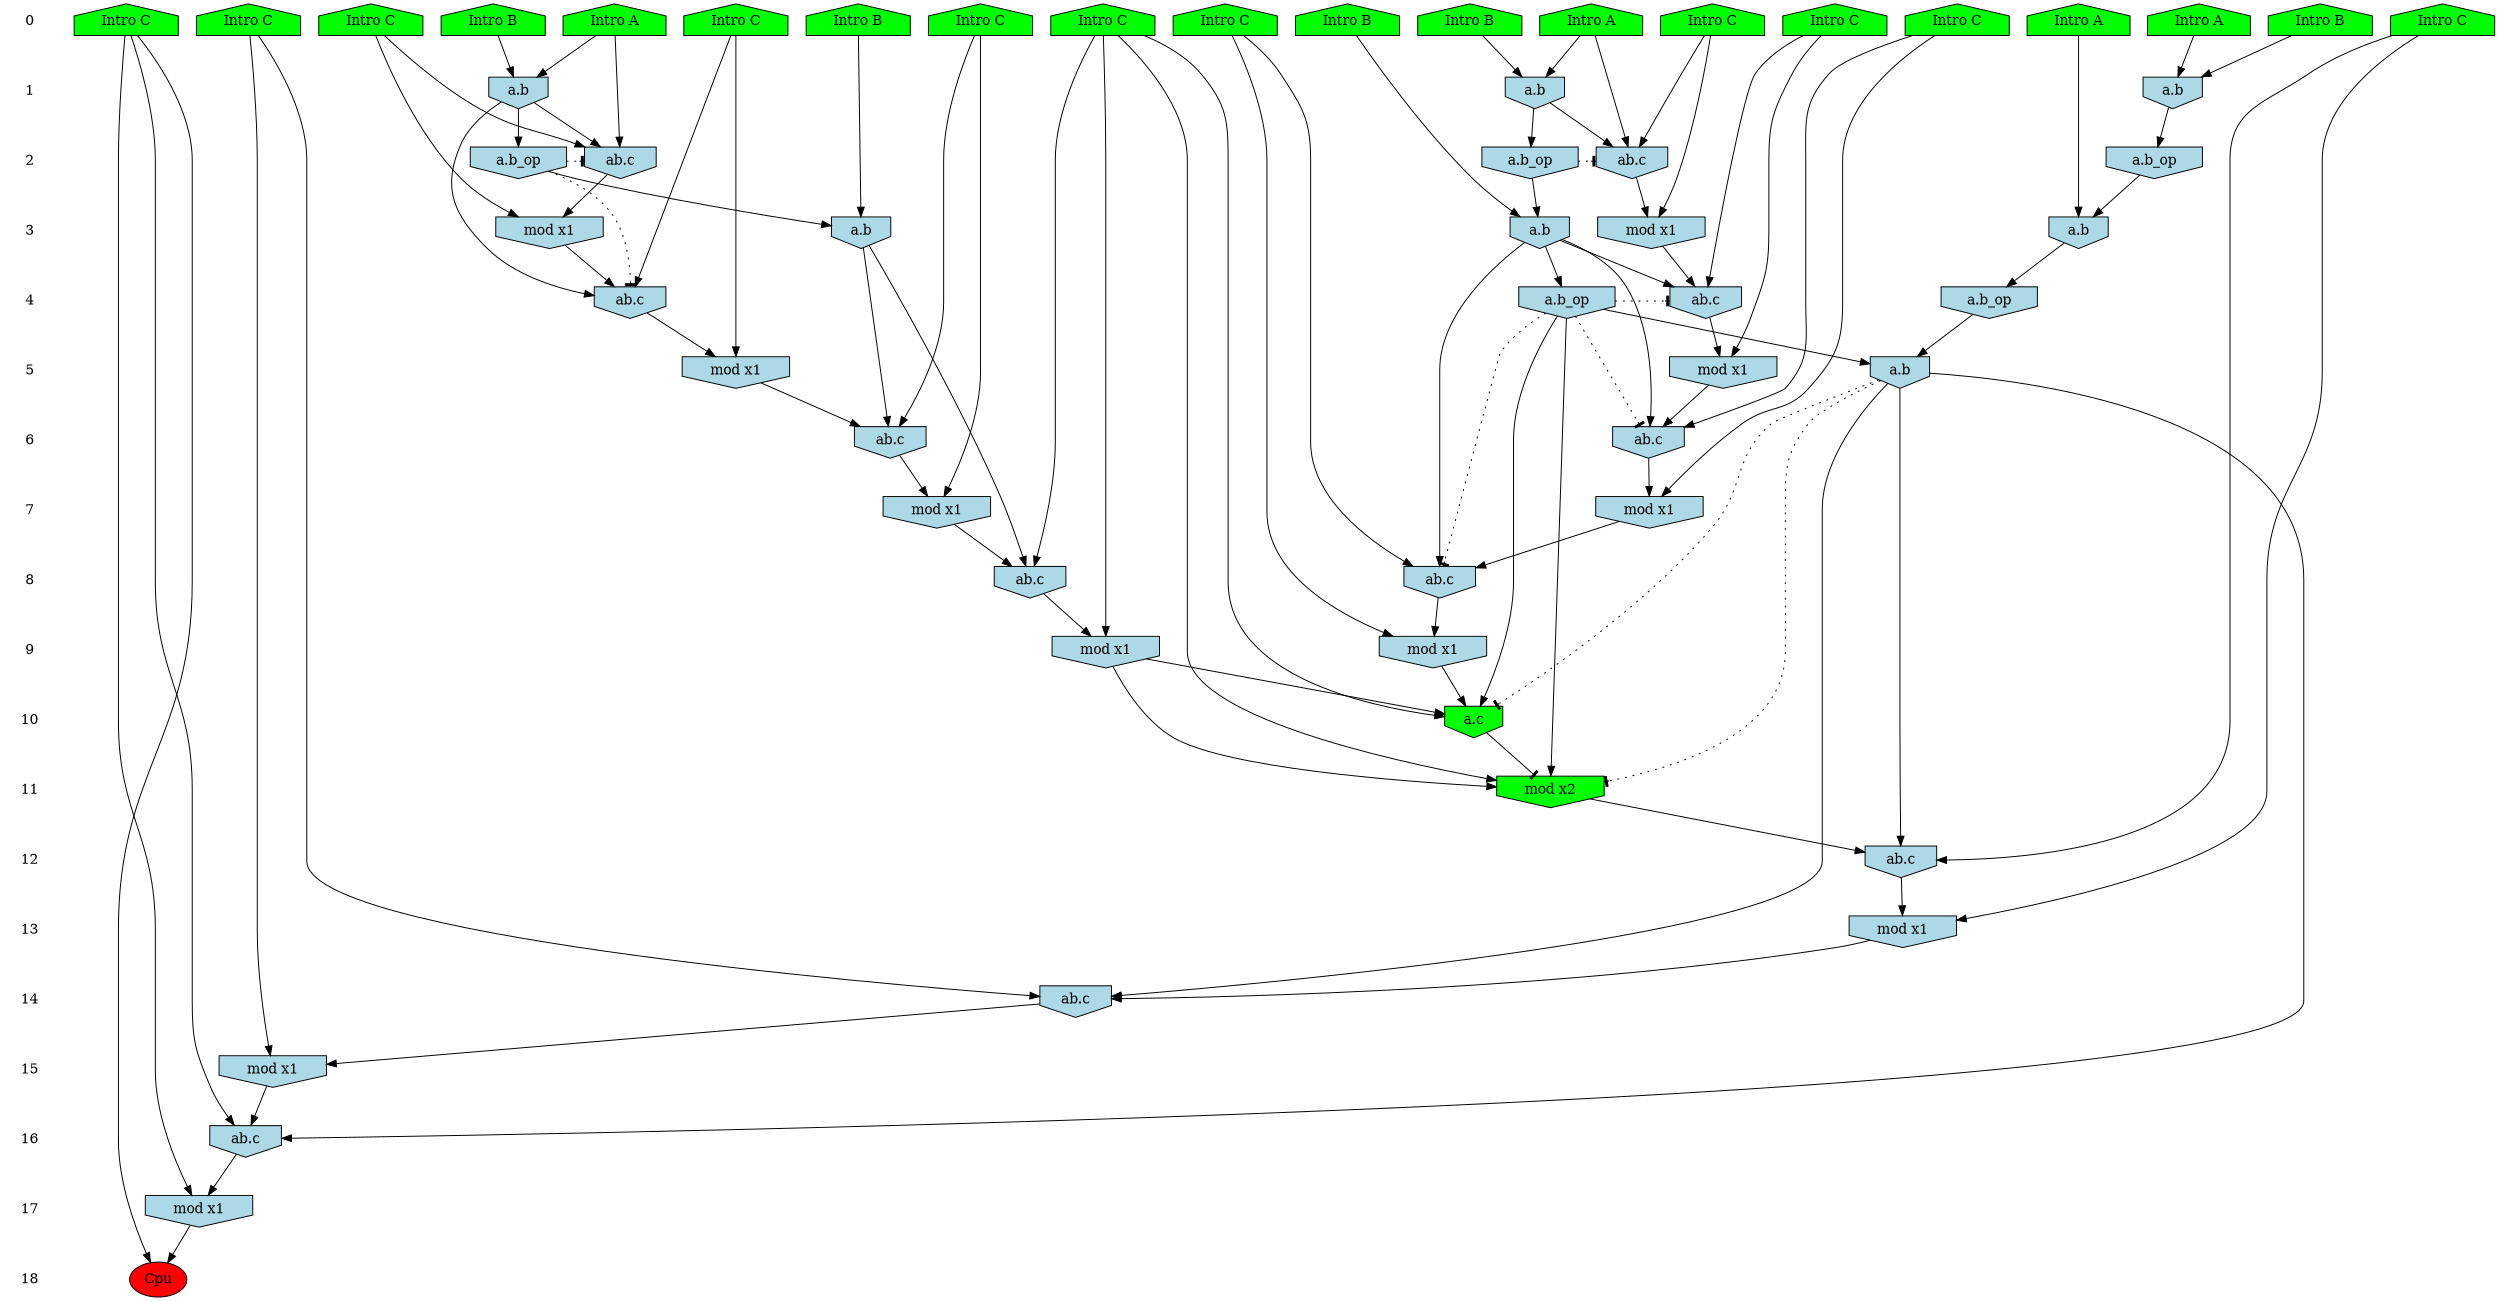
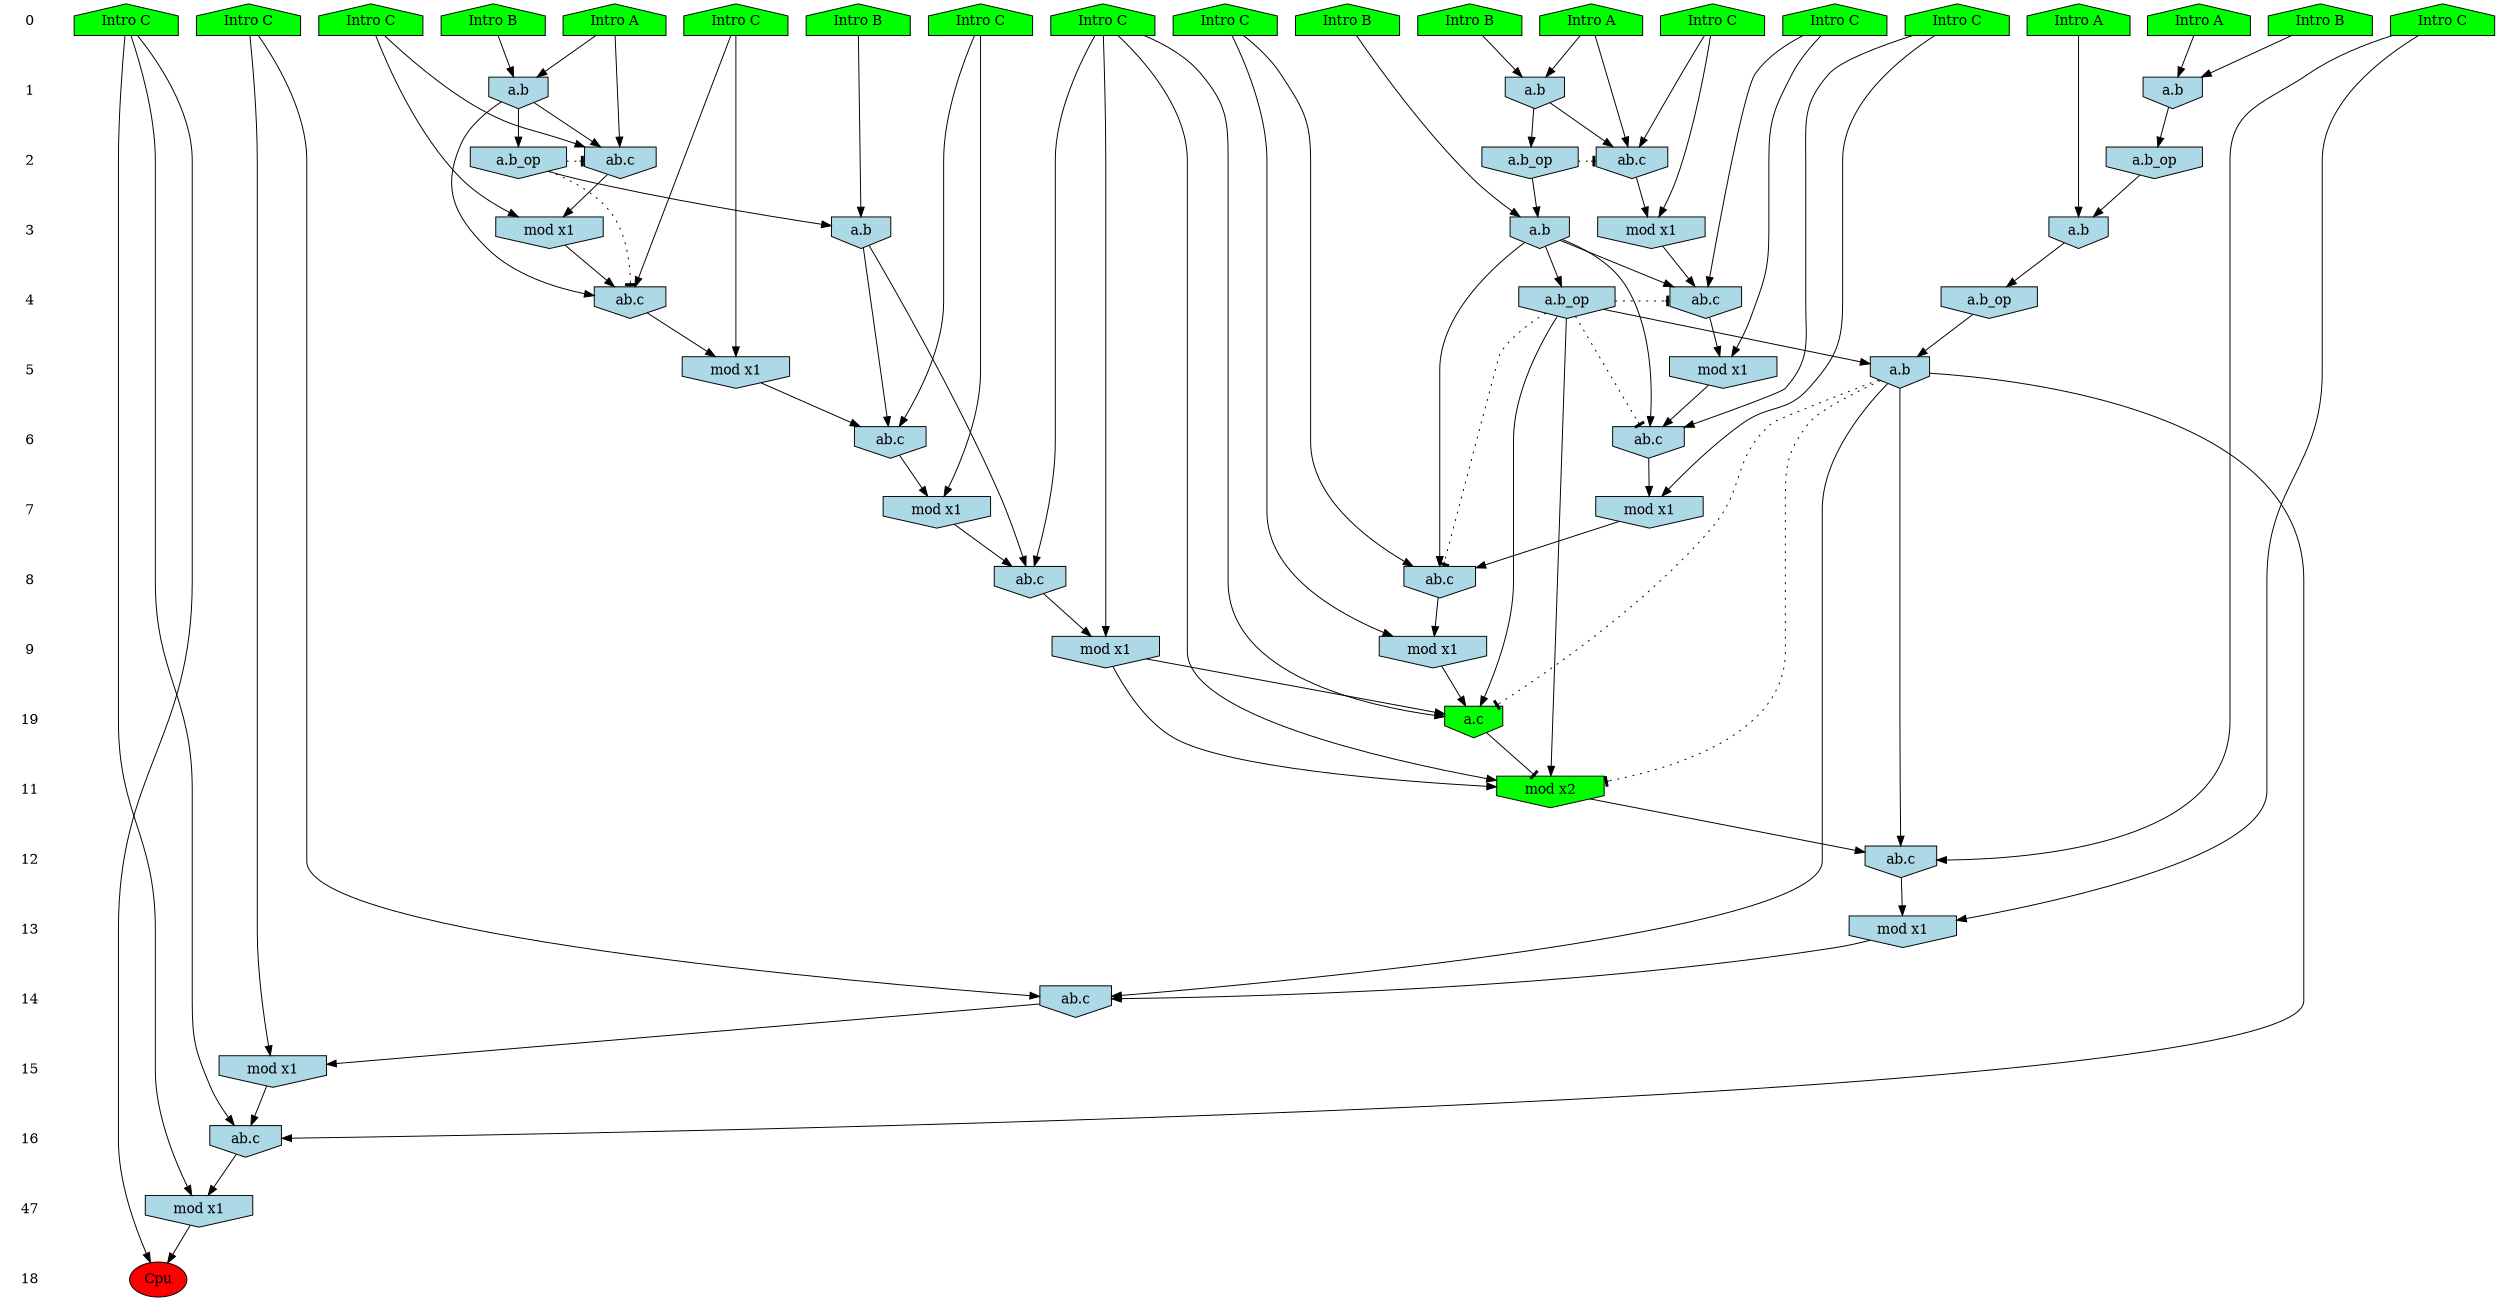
(30, 720) -> (30, 720)
(30, 1210) -> (30, 1210)
